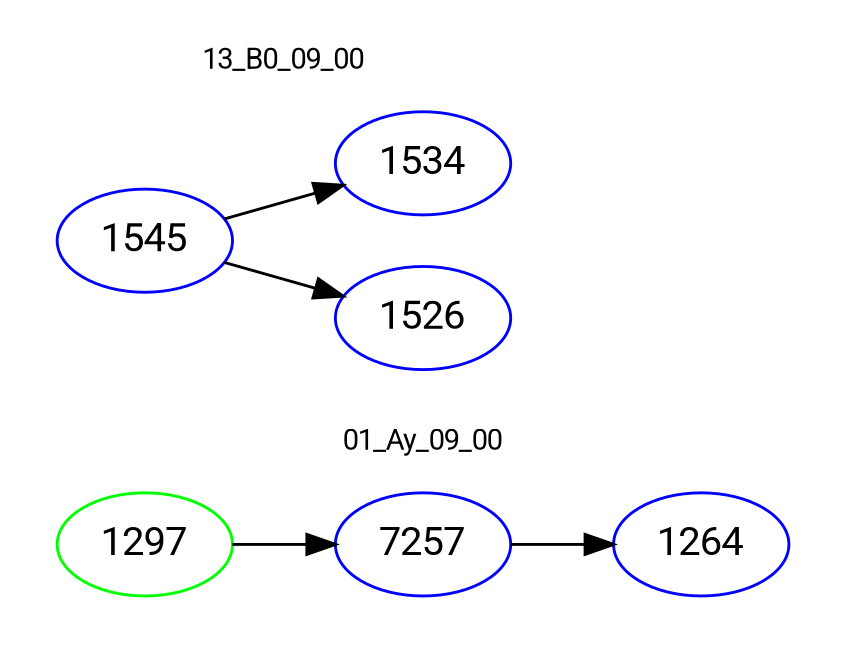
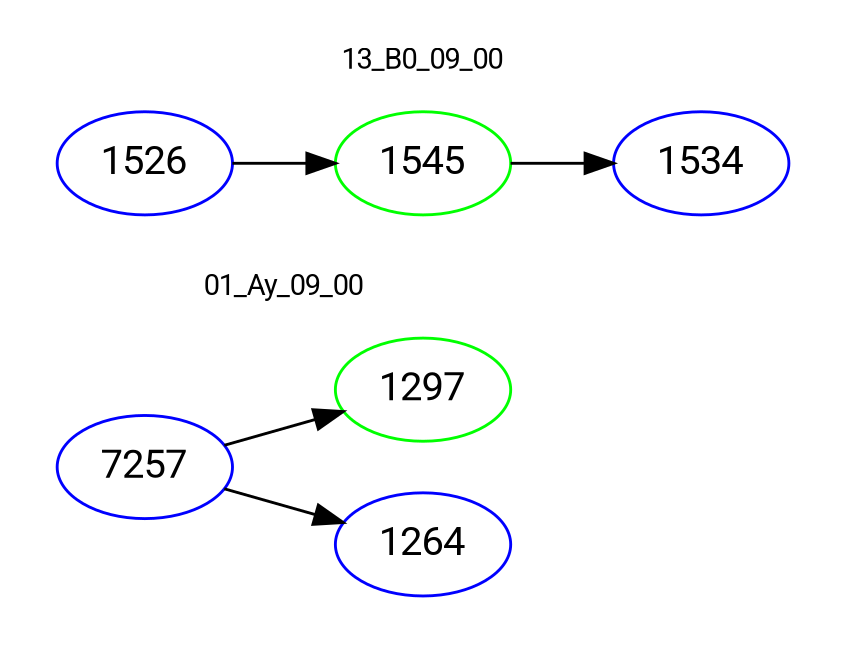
(145, 241) -> (423, 163)
(270, 275) -> (269, 163)
(269, 544) -> (270, 432)
